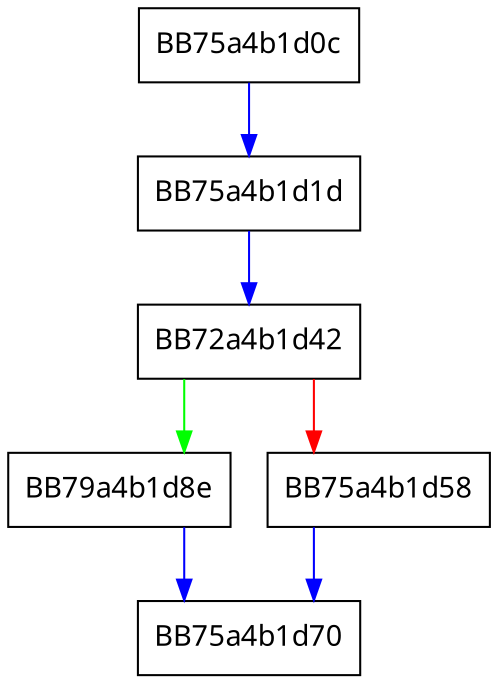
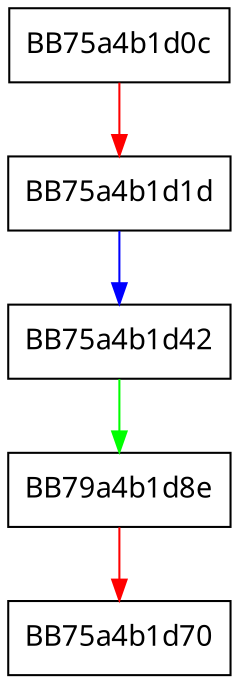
(249, 109) -> (119, 109)
(249, 342) -> (119, 342)
(379, 490) -> none
(184, 553) -> (119, 553)
